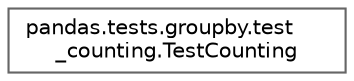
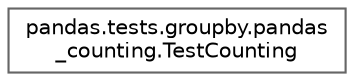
(177, 41) -> (177, 41)
